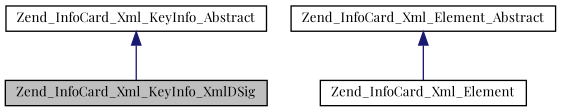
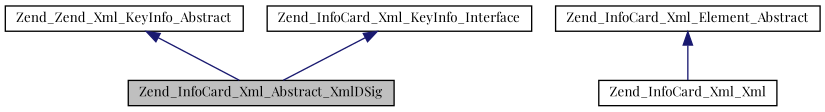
(136, 19) -> (124, 19)
none -> (399, 19)
(136, 93) -> (261, 93)
(423, 93) -> (688, 93)
